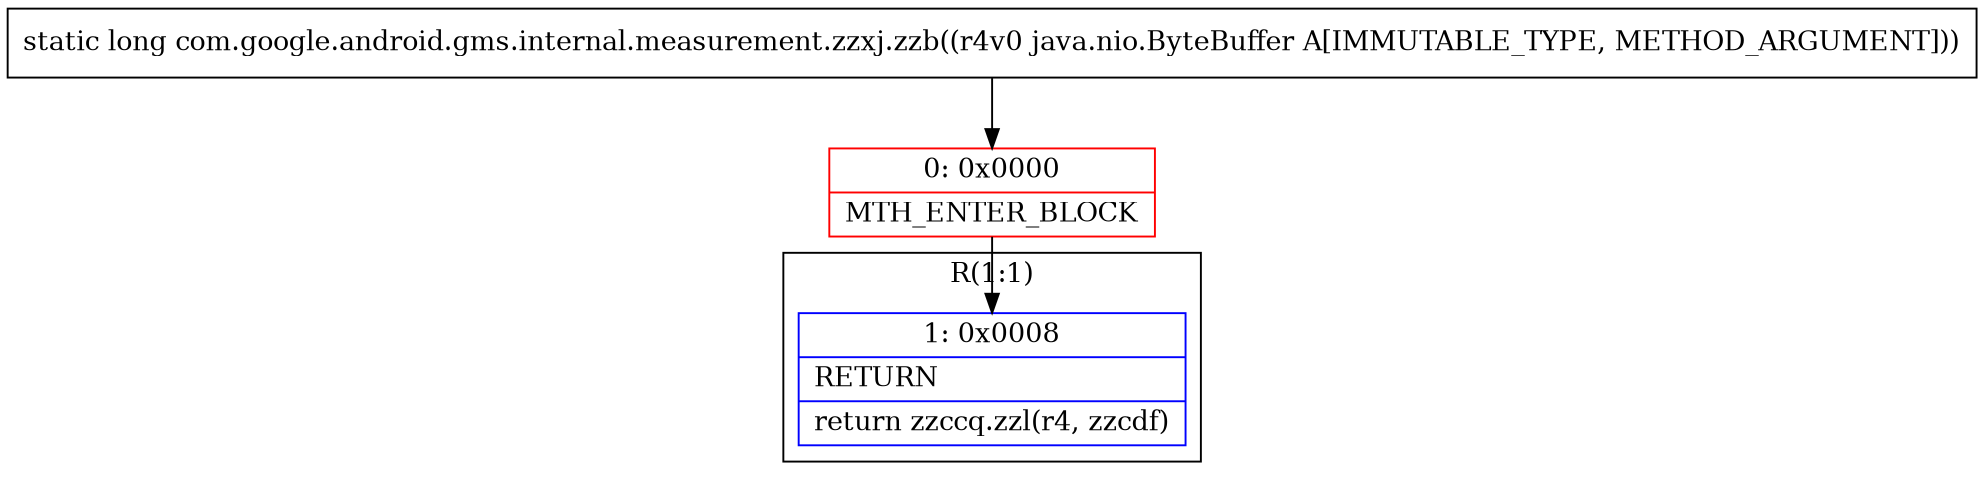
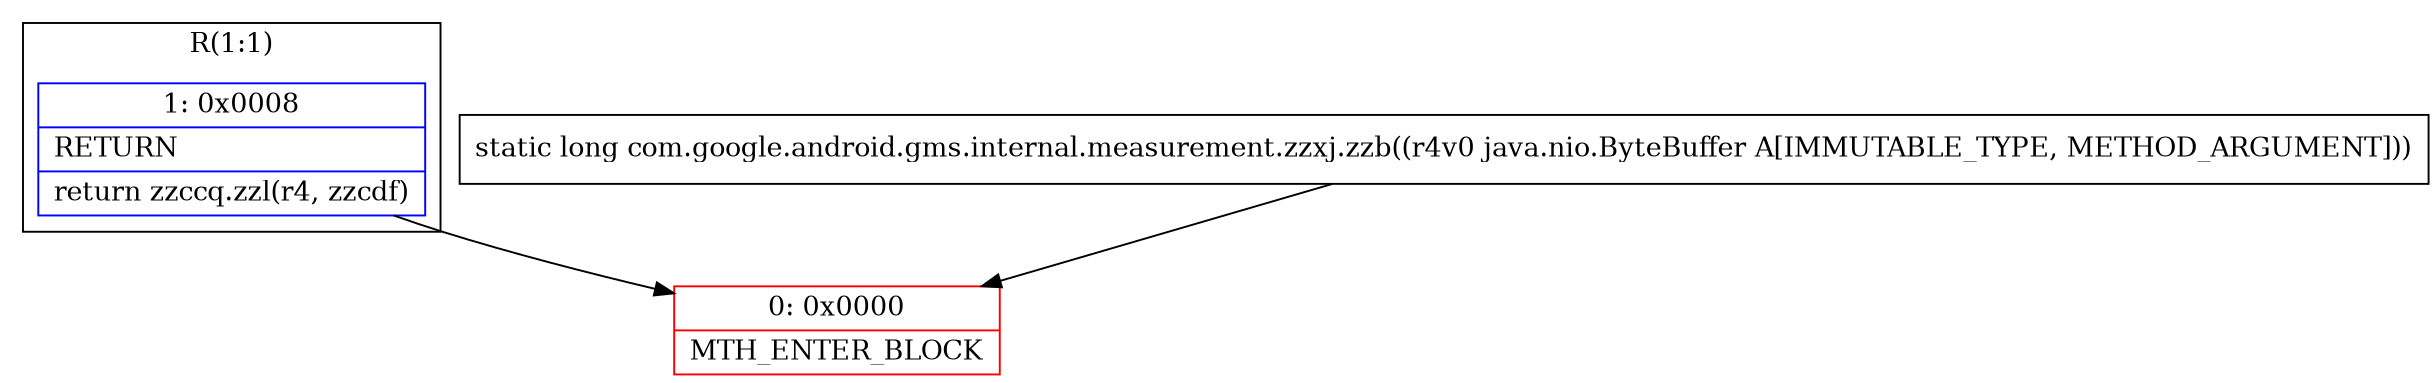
(992, 265) -> (524, 255)
